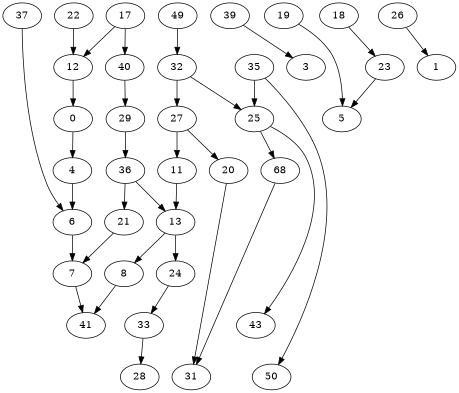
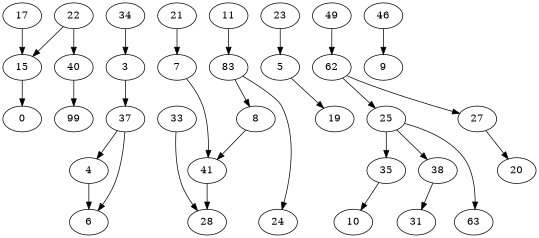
(230, 16) -> (125, 16)
(339, 16) -> none
(398, 16) -> (383, 16)
(125, 38) -> (74, 38)
(332, 55) -> (305, 91)
(73, 67) -> (22, 67)
(177, 67) -> (332, 67)
(436, 67) -> (383, 67)
none -> (125, 90)
(254, 90) -> (386, 141)
(125, 119) -> (74, 119)
(73, 141) -> (109, 142)
(177, 141) -> none
(125, 171) -> none
(280, 171) -> (438, 171)
none -> (207, 193)
(176, 222) -> (229, 67)
(72, 244) -> none
(211, 270) -> none
(162, 297) -> none
(256, 325) -> (474, 222)
(272, 377) -> (353, 222)
